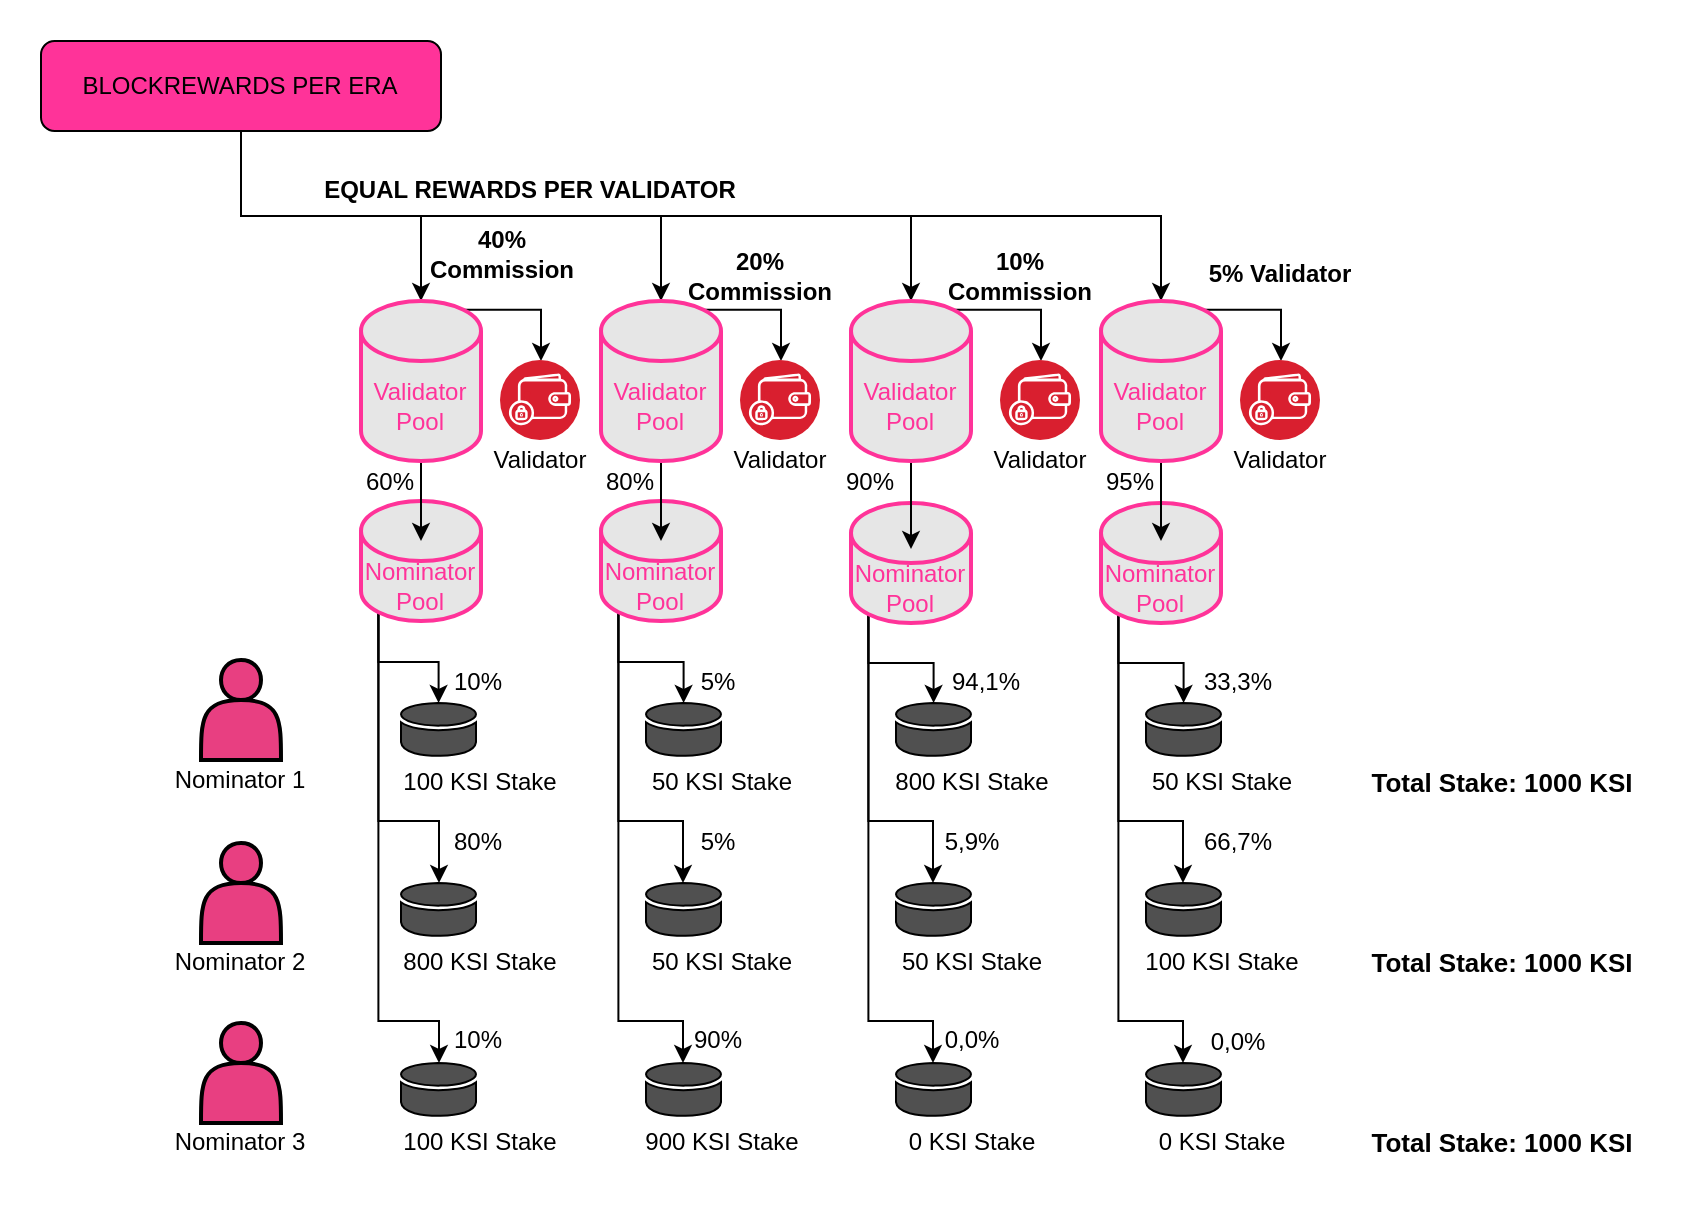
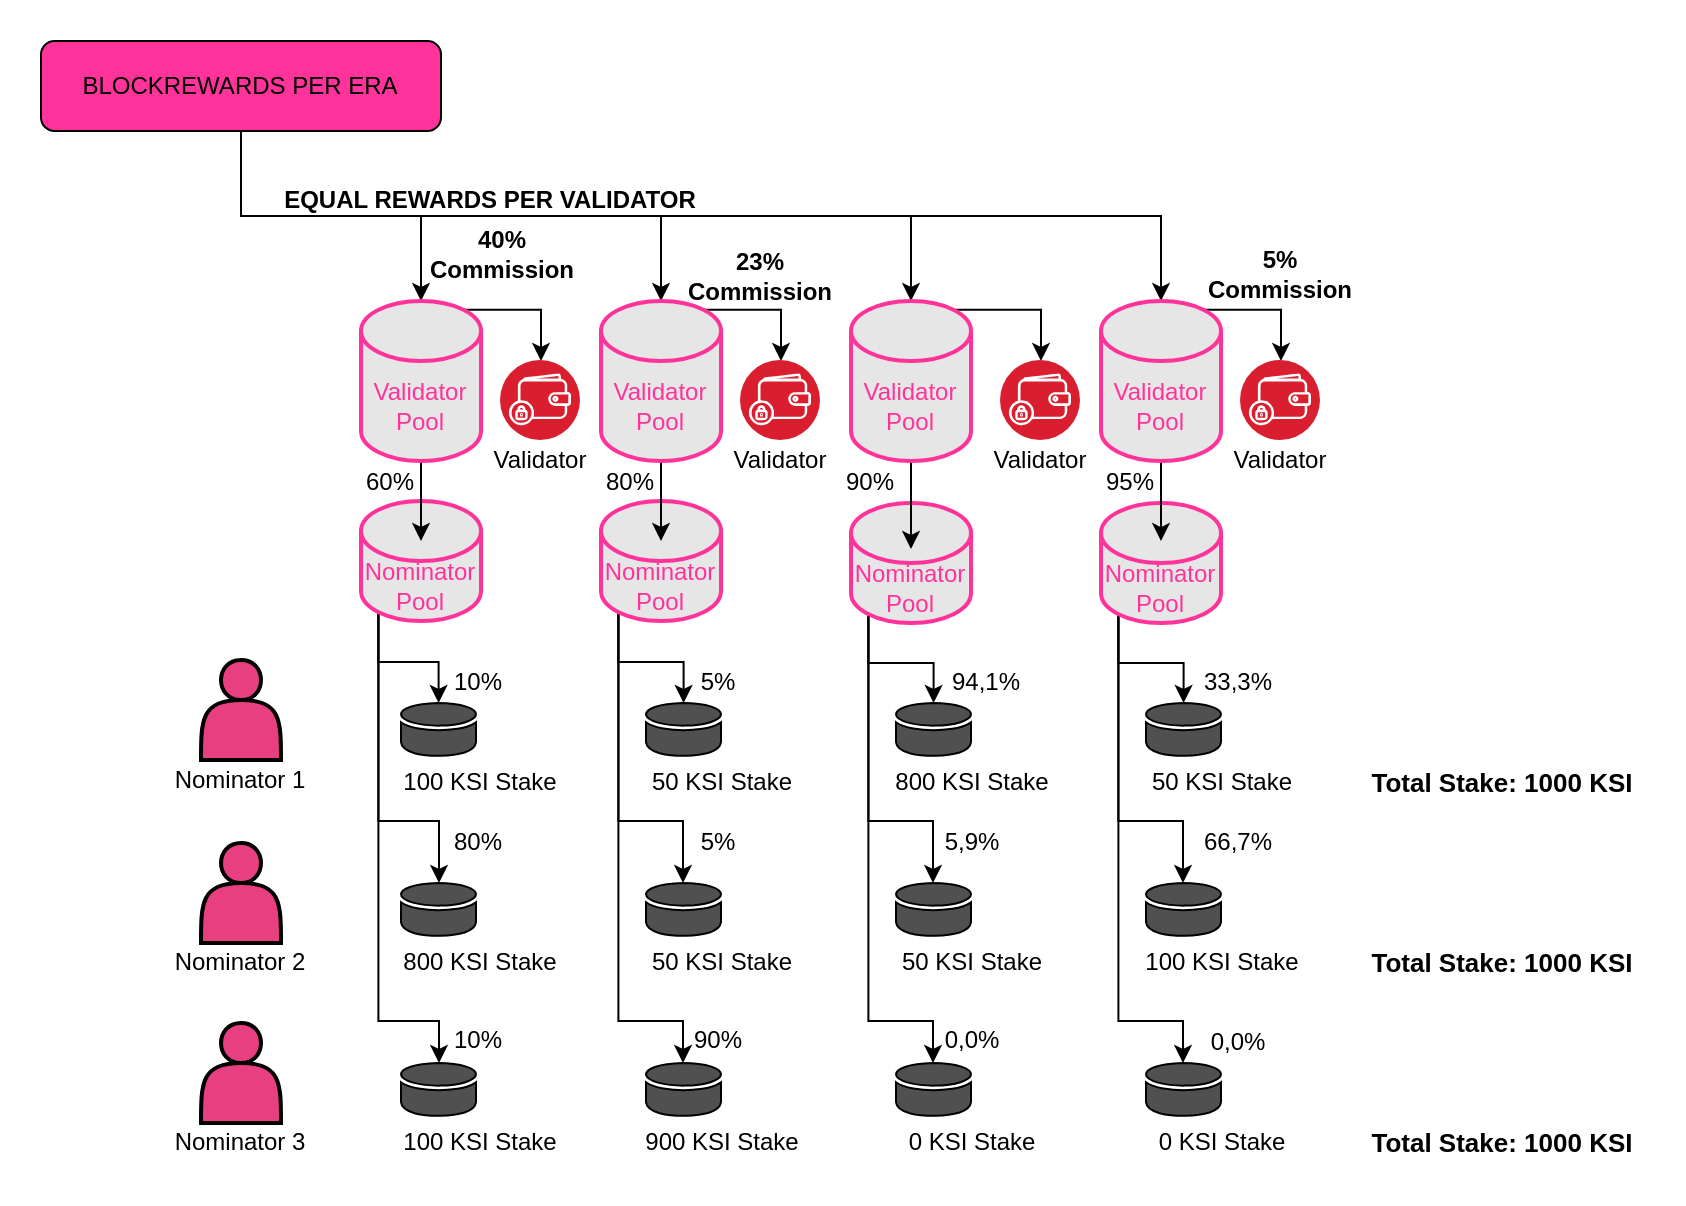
(531, 191) -> (491, 201)
(1281, 275) -> (1281, 275)
(761, 277) -> (761, 277)
(1021, 277) -> none
